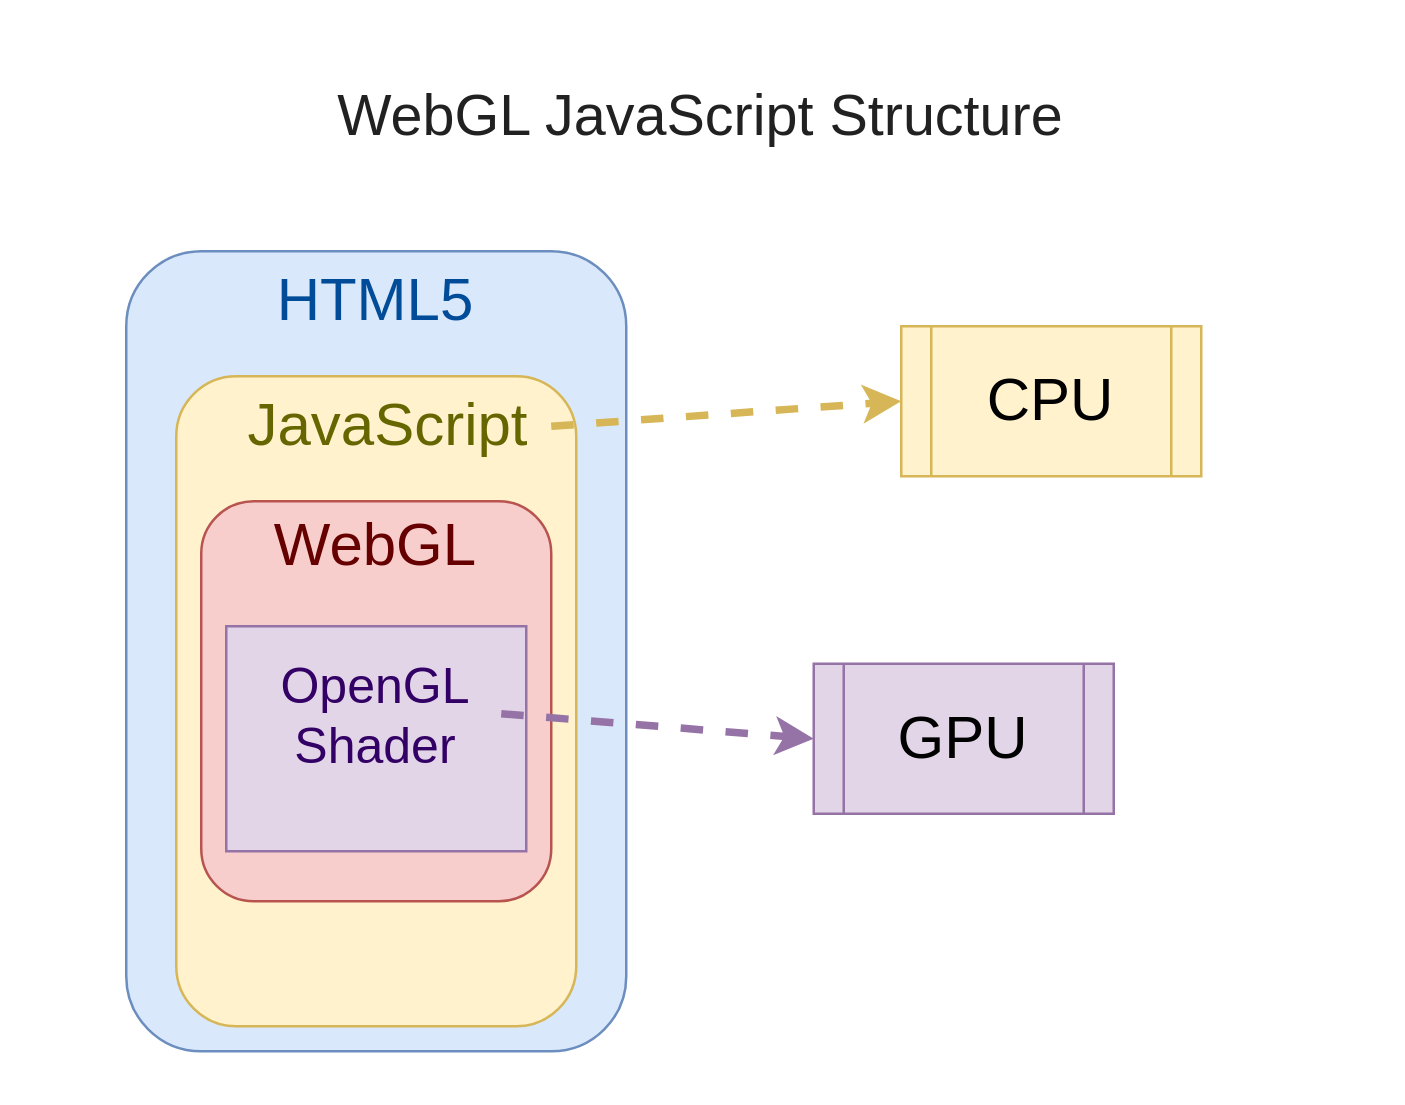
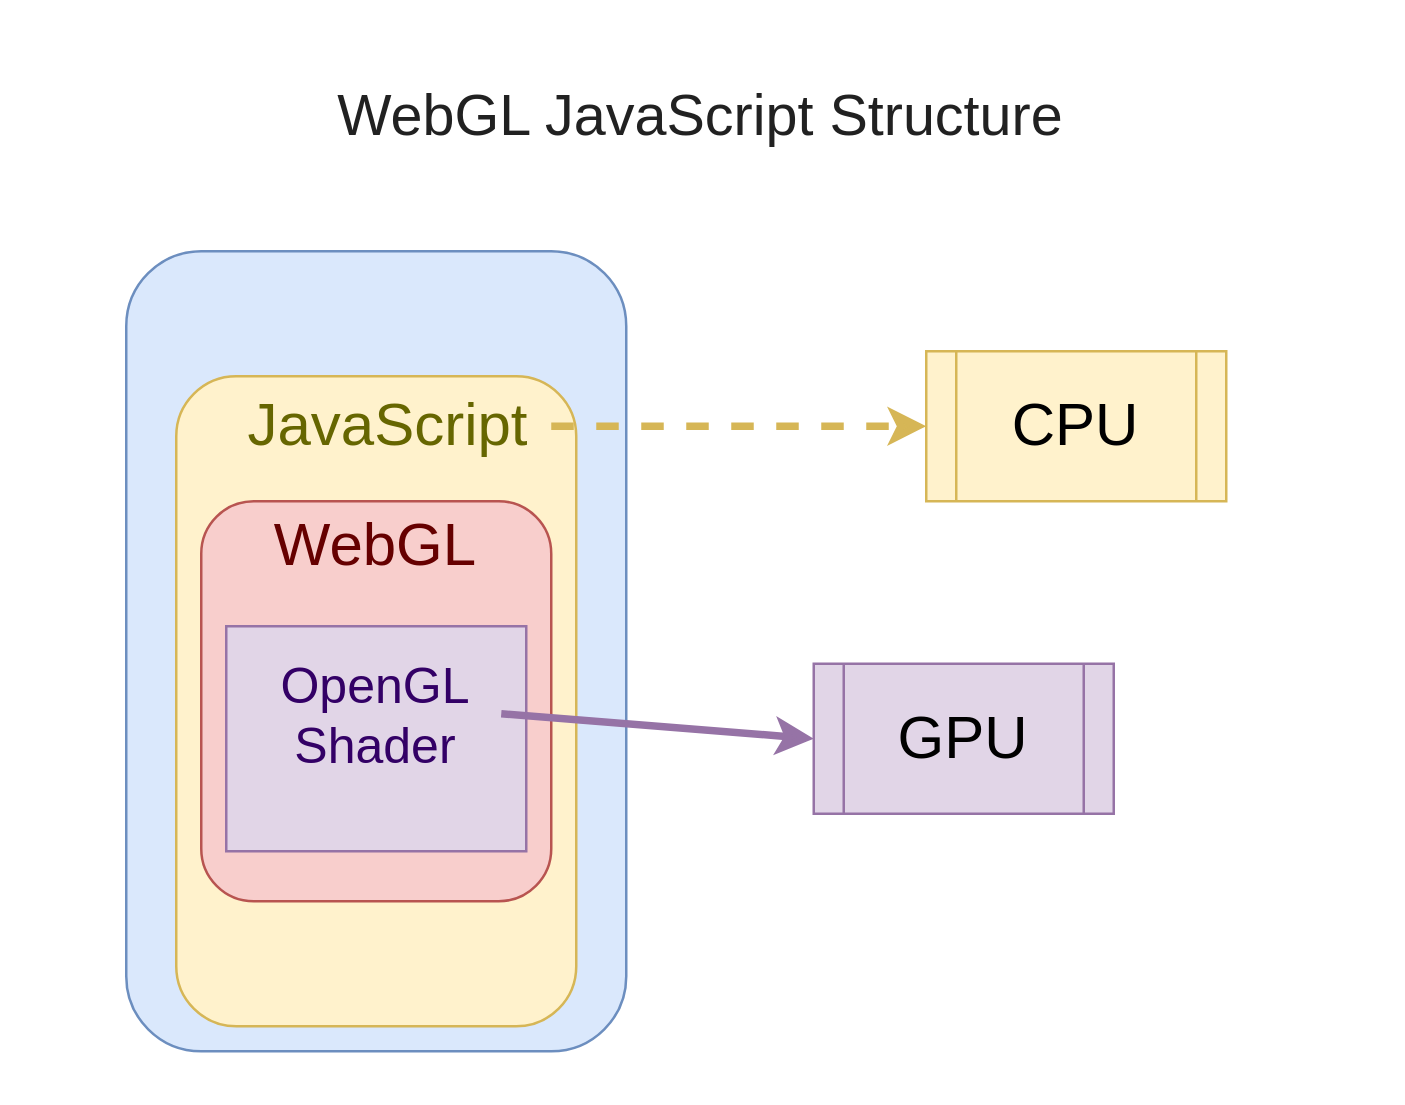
(376, 301) -> none
(1051, 401) -> (1076, 426)
(579, 720) -> (579, 720)
